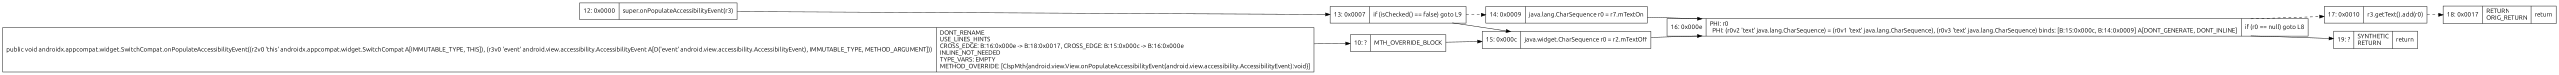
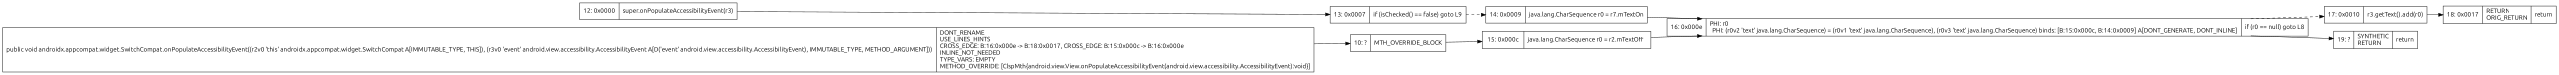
(2433, 15) -> (2433, 15)
(1479, 27) -> none
(1586, 40) -> (1586, 40)
